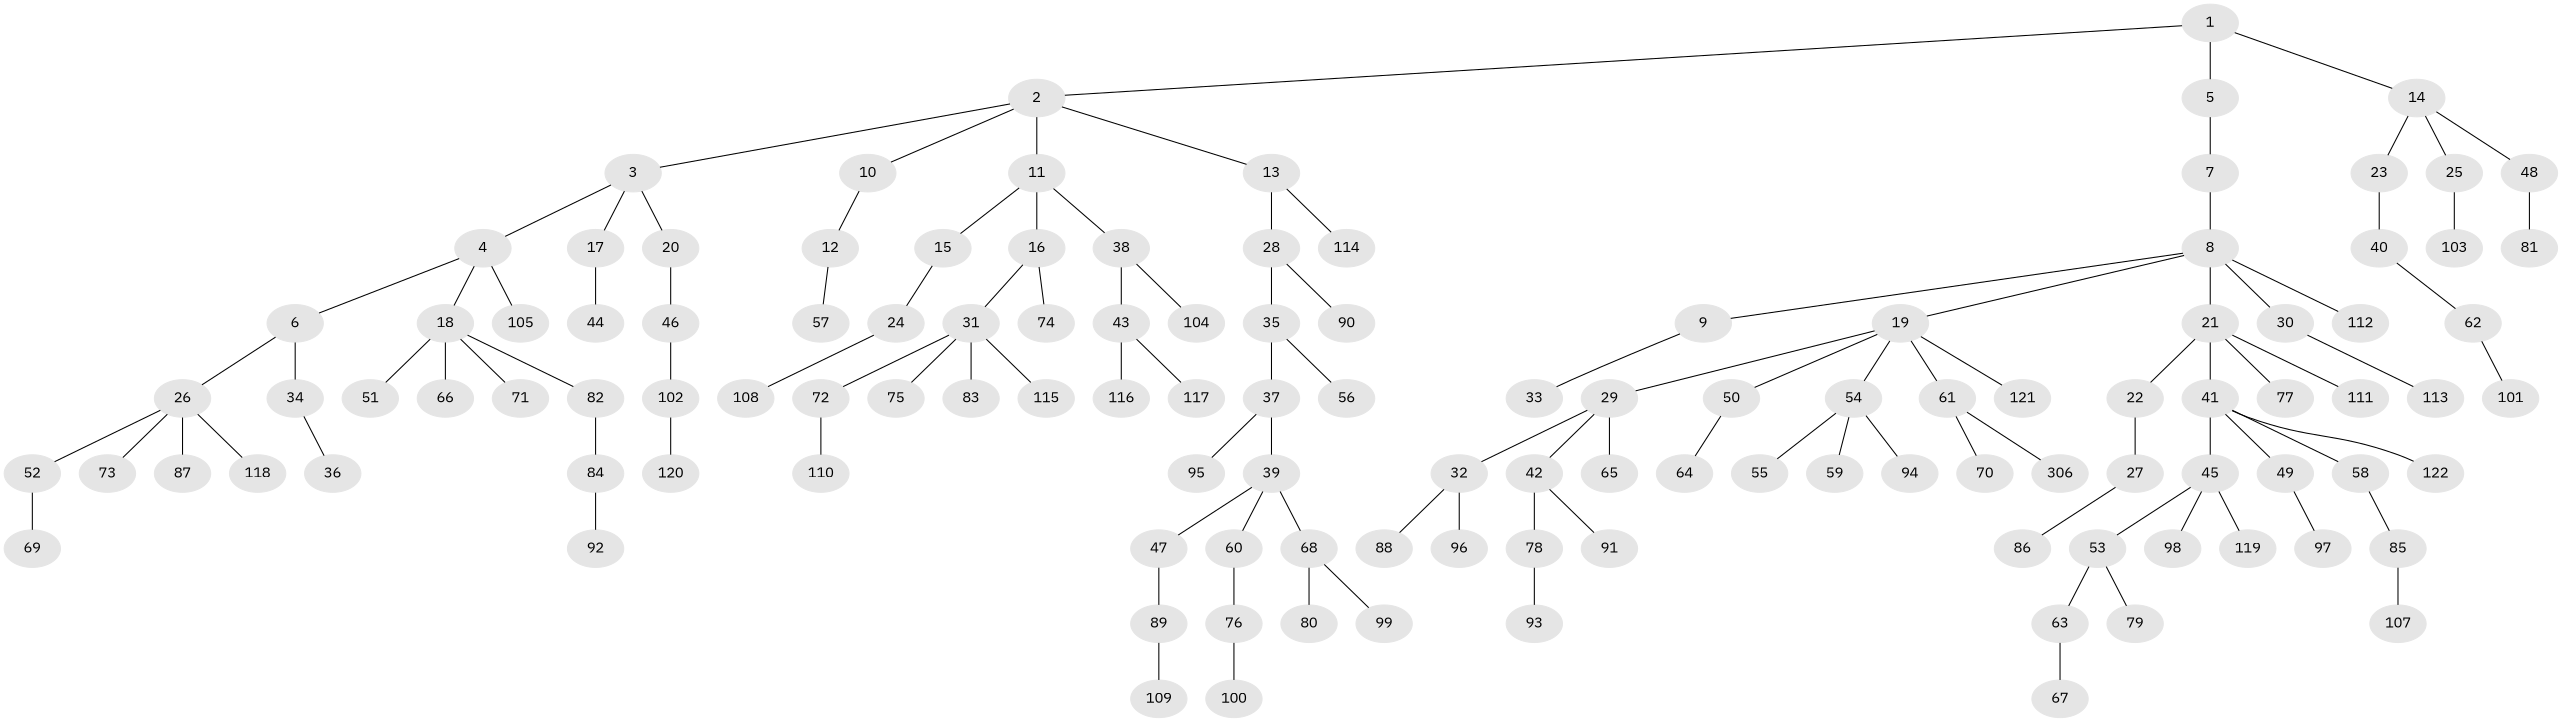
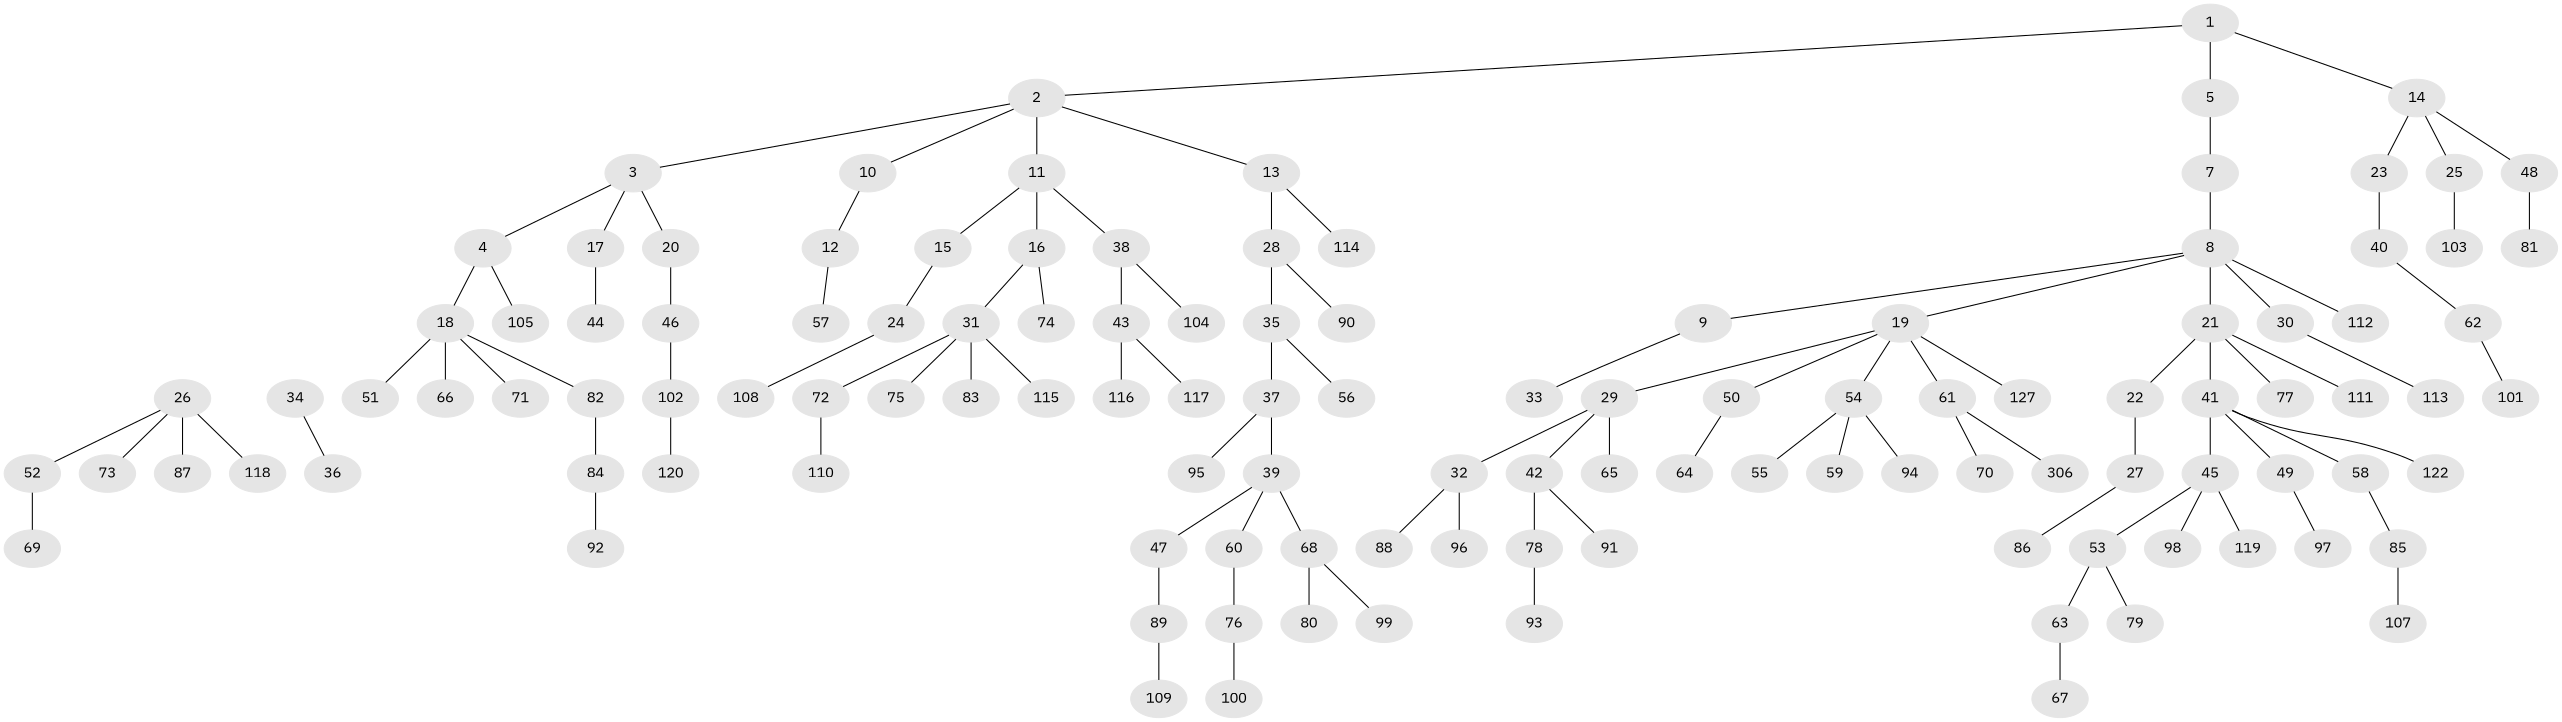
(295, 323) -> none
(2022, 398) -> (2022, 398)
